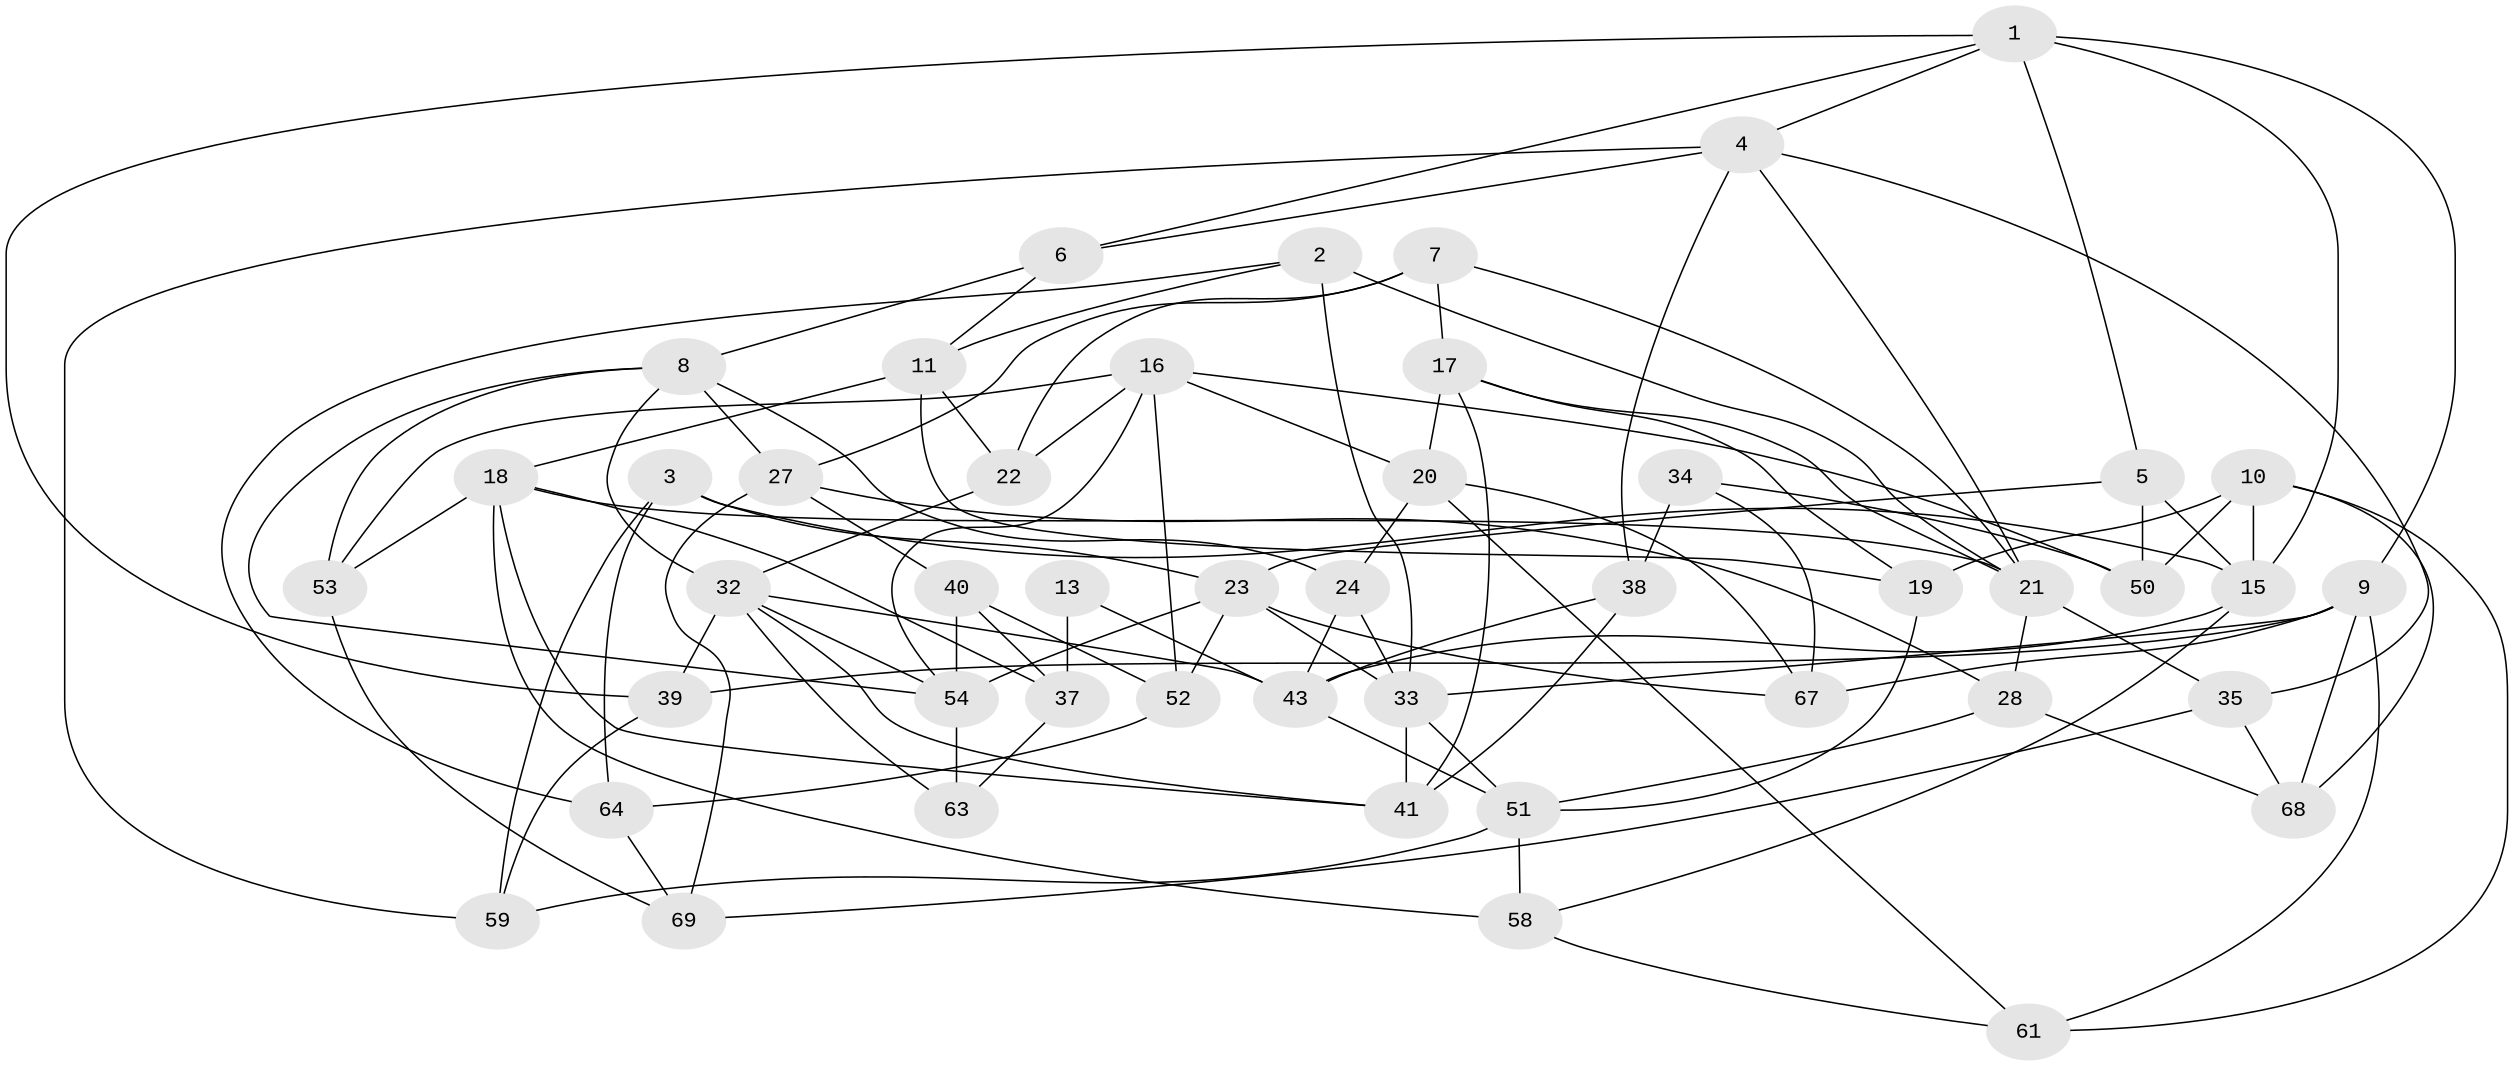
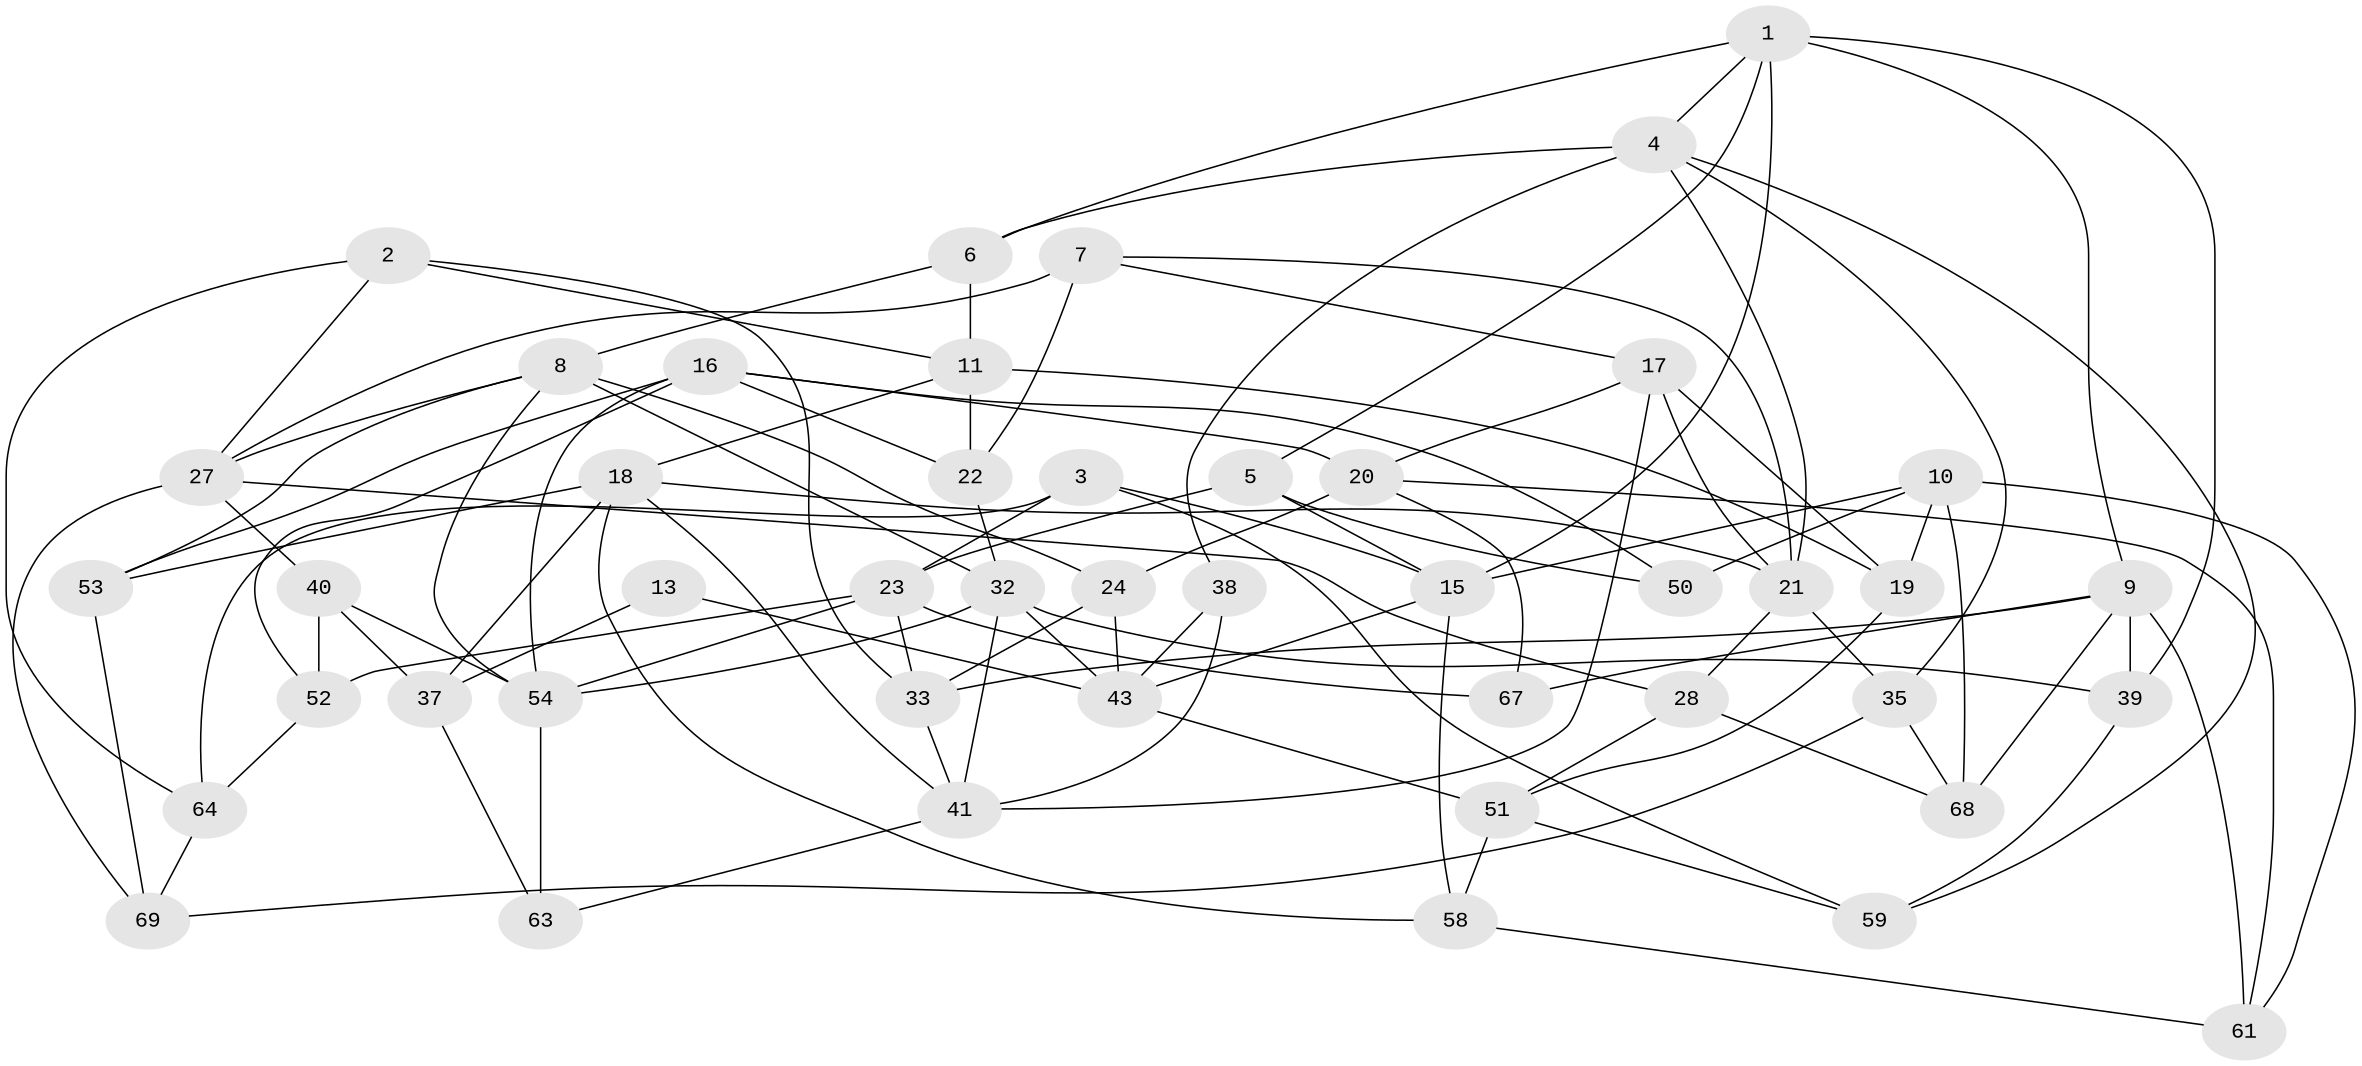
(1692, 396) -> (295, 366)
(1680, 477) -> none
(831, 708) -> (750, 866)
(1463, 755) -> none
